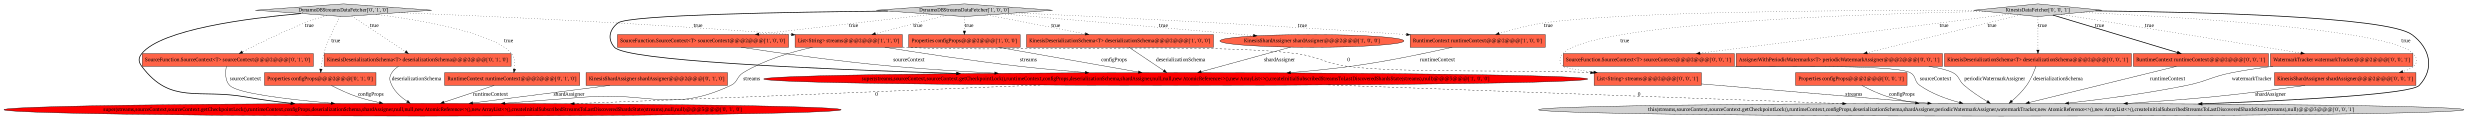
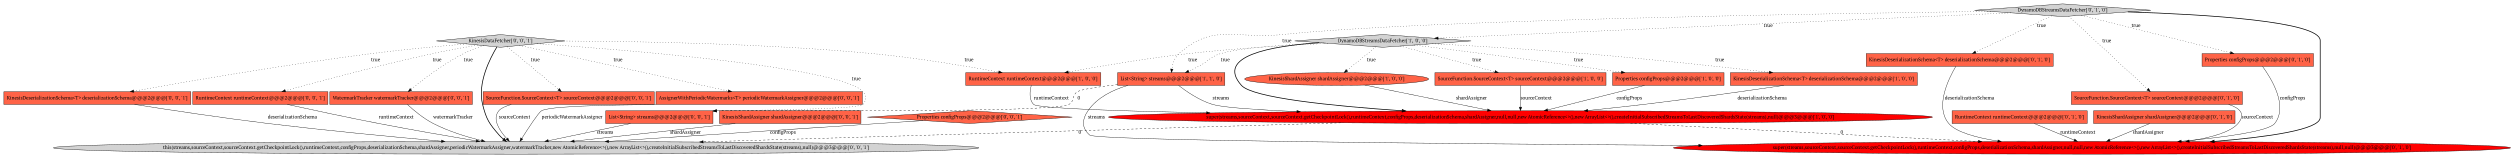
(2262, 24) -> none
(454, 28) -> (1725, 25)
(2115, 34) -> (381, 66)
(1851, 79) -> (970, 117)
